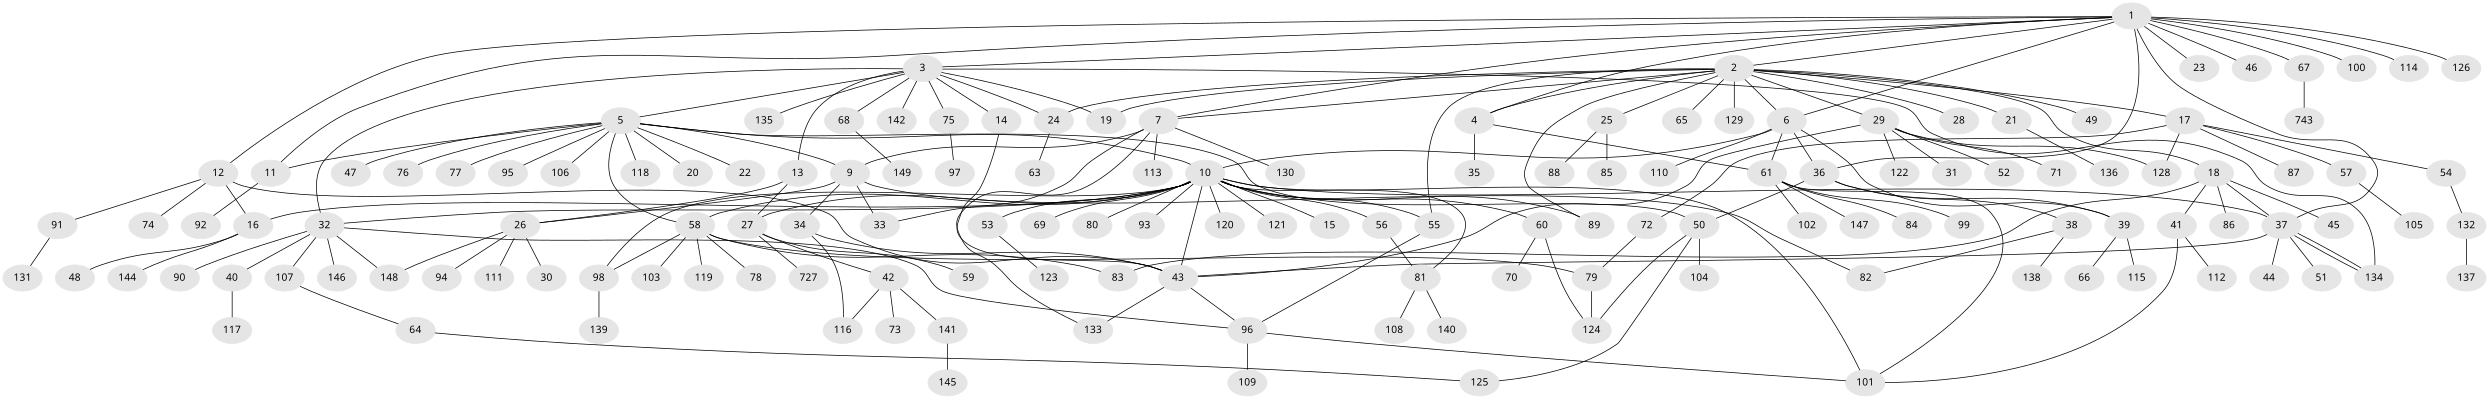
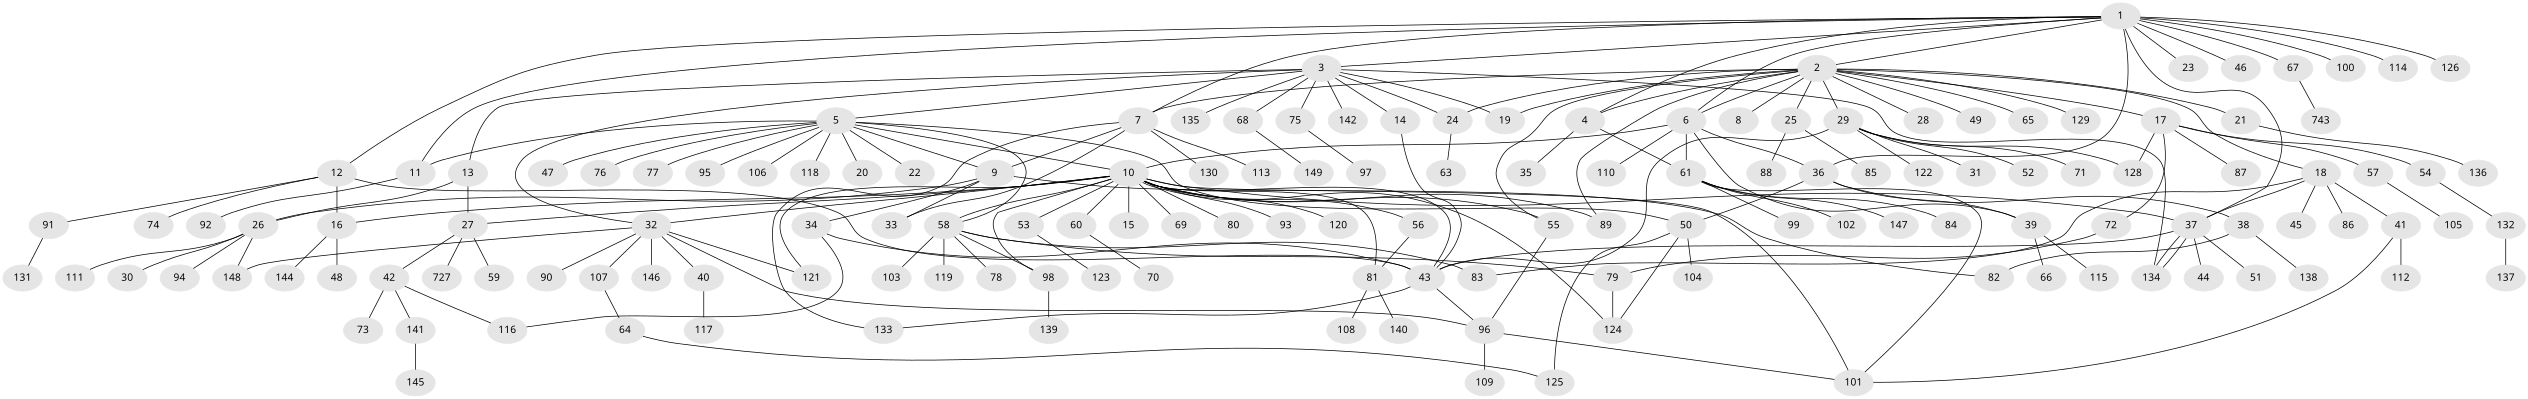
none -> (1739, 121)
none -> (731, 252)
(1560, 280) -> (1474, 220)
